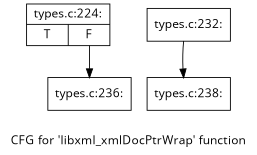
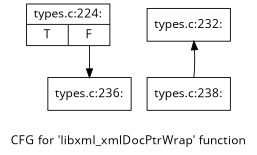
(183, 55) -> (195, 64)
